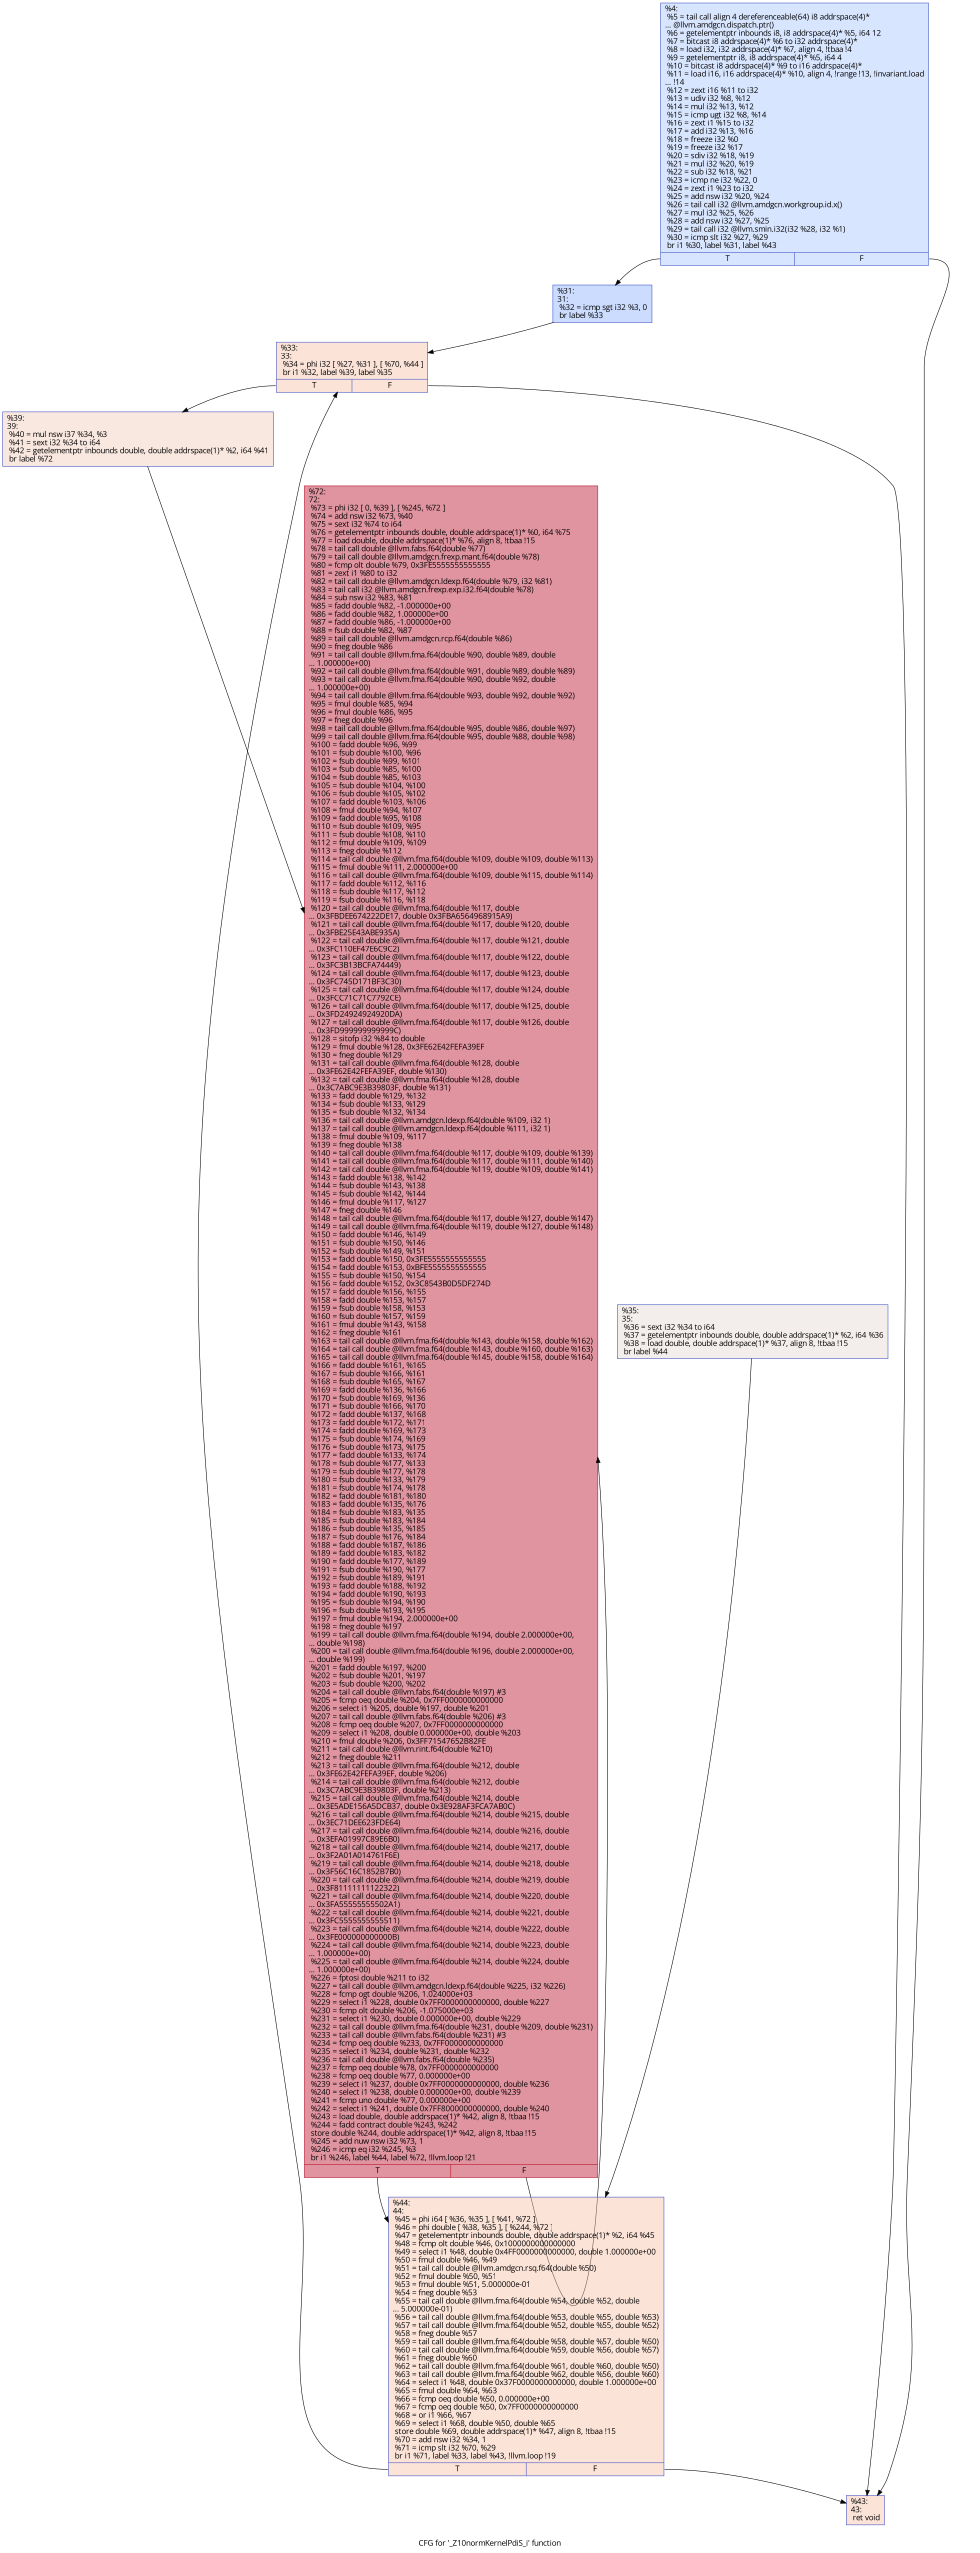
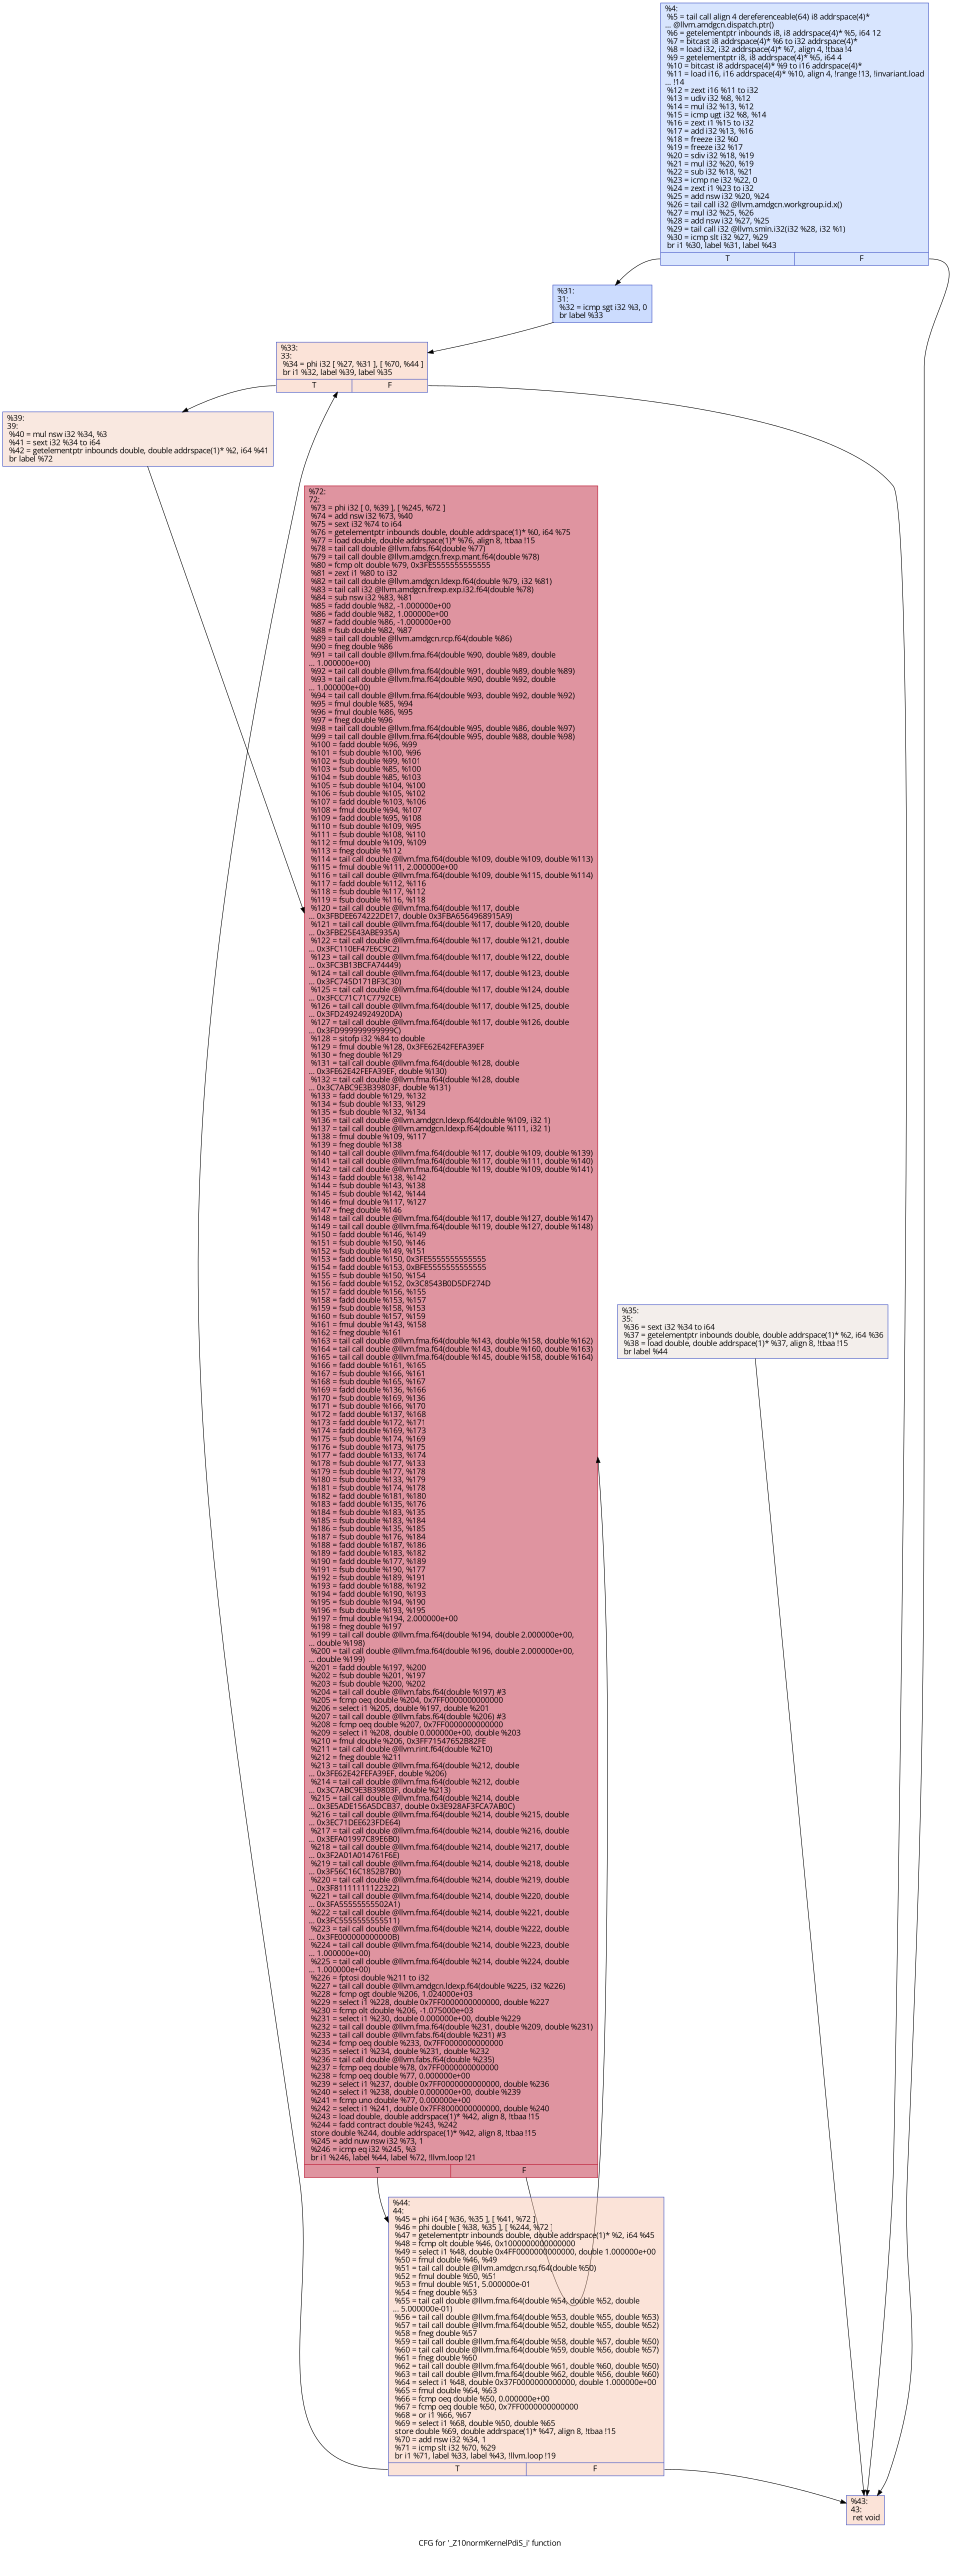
(57, 435) -> (57, 435)
(707, 1780) -> (809, 1924)
